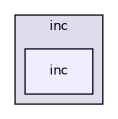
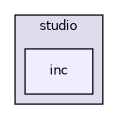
(59, 27) -> (59, 27)
